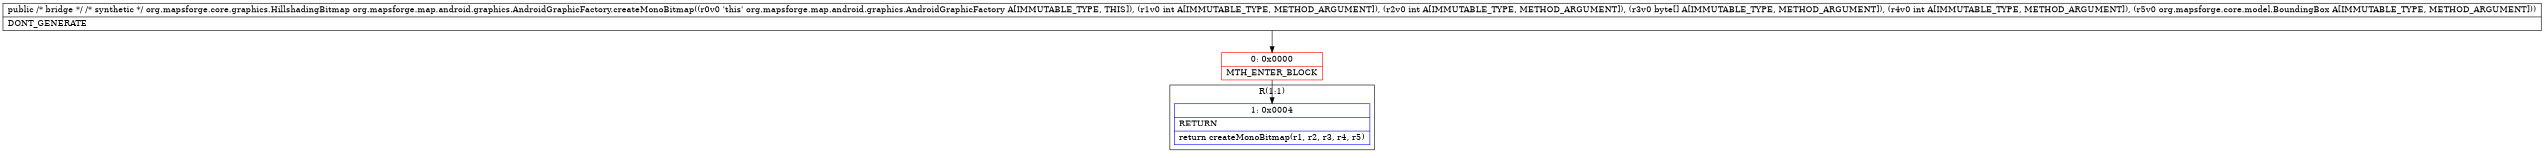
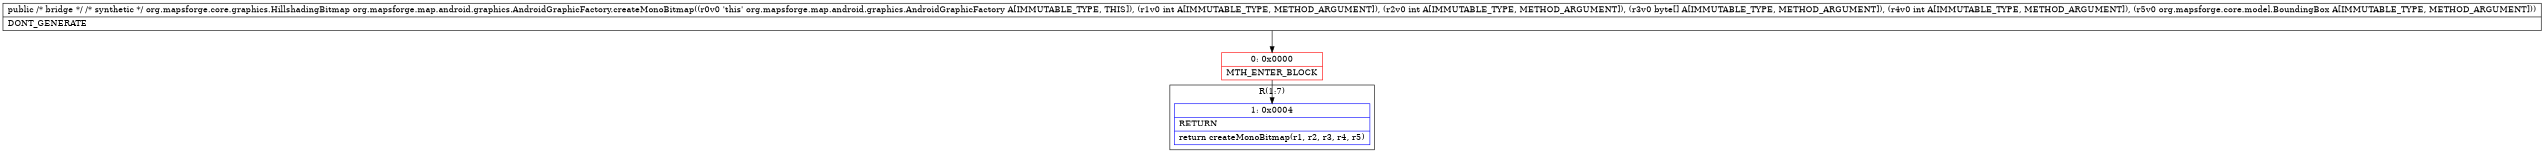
(1272, 92) -> (1272, 92)
